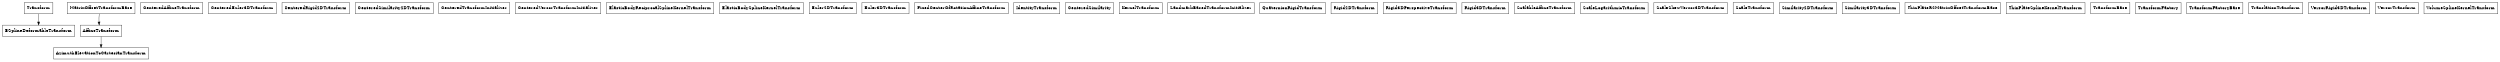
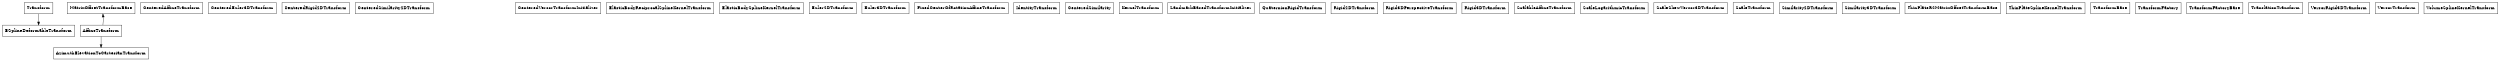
(474, 8) -> none
(99, 18) -> (103, 21)
